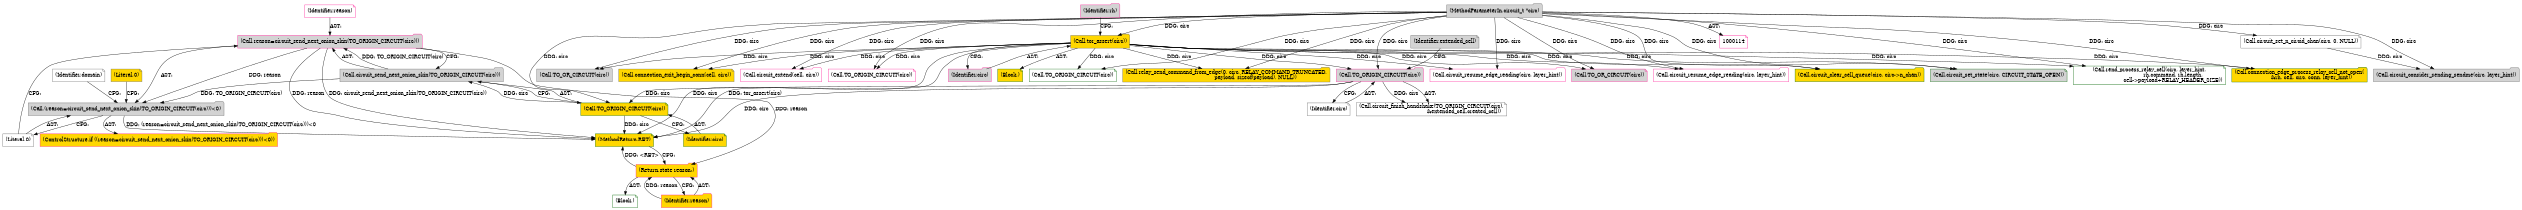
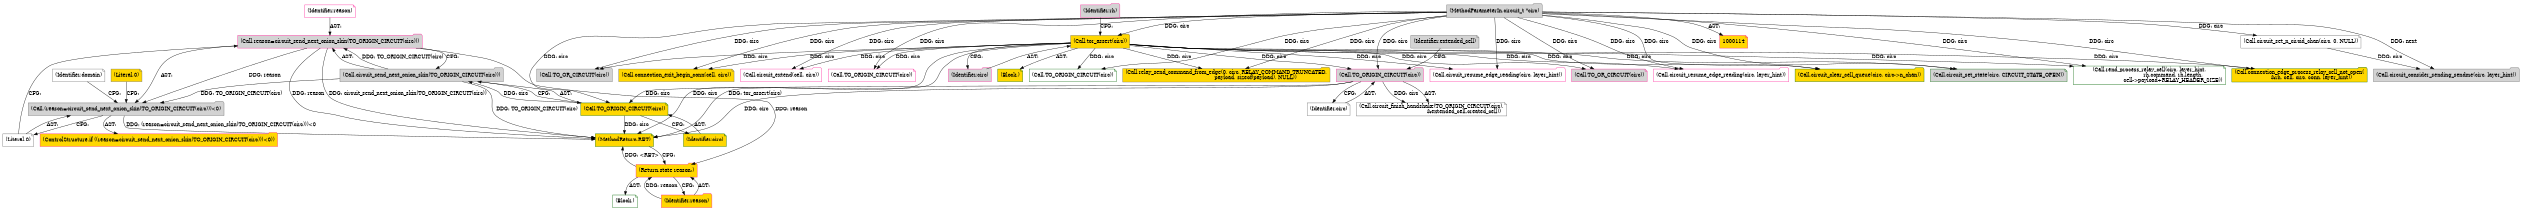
(1734, 42) -> (1734, 42)
(2404, 42) -> (2404, 42)
none -> (516, 125)
